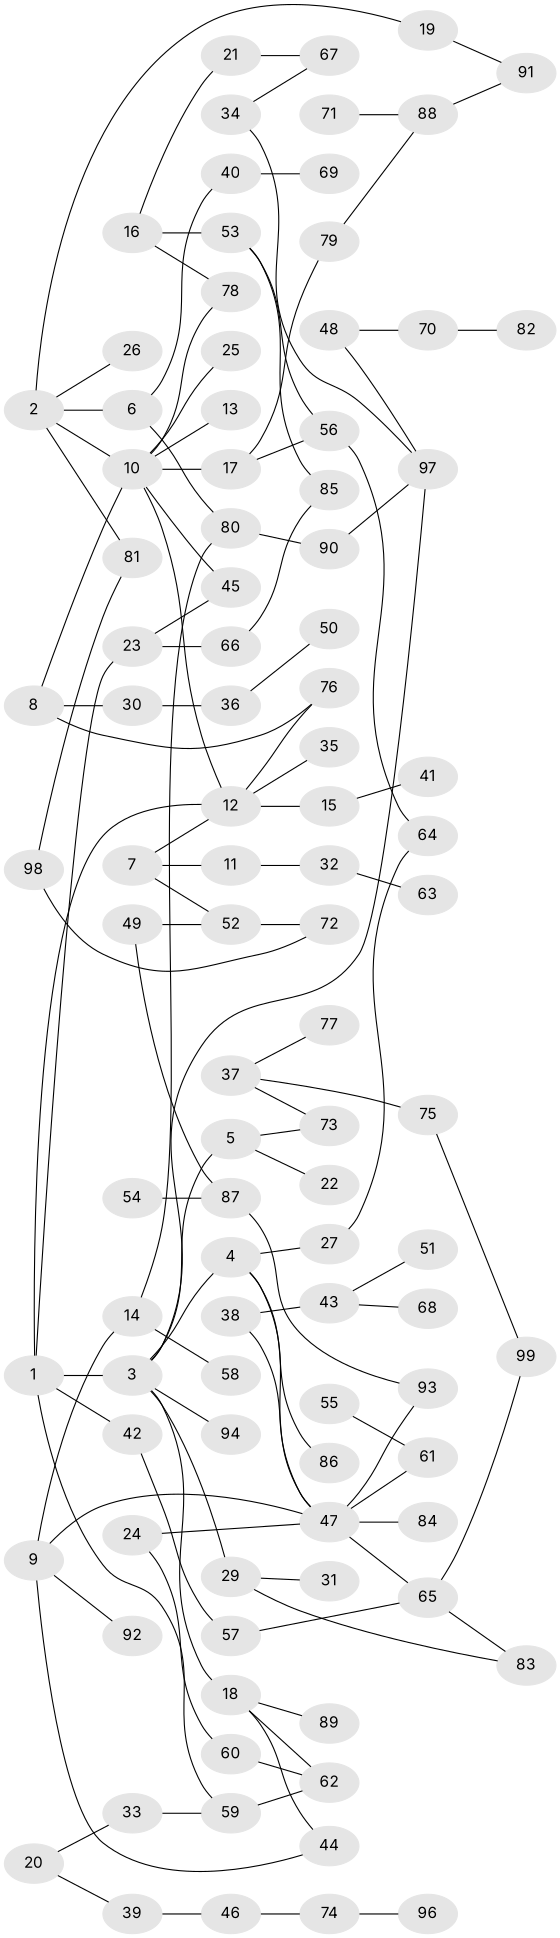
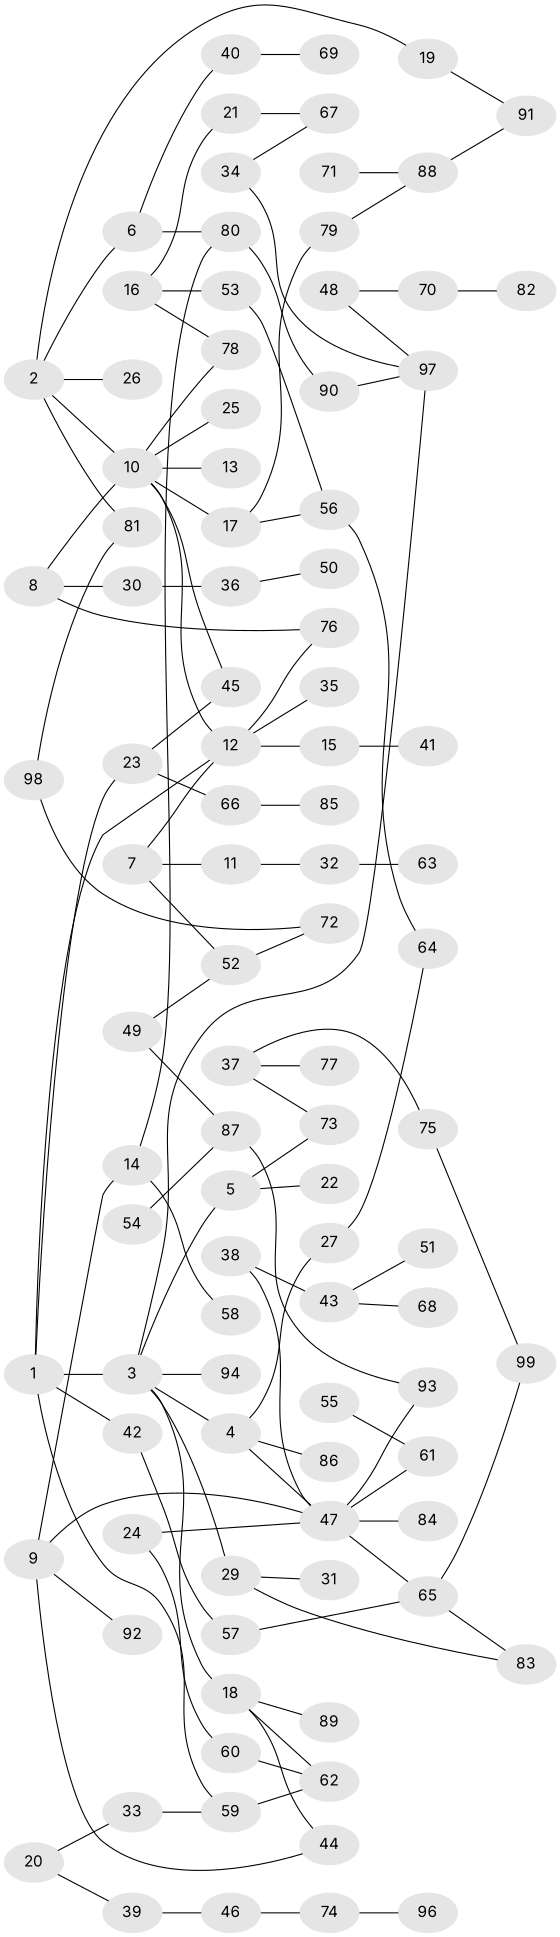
(283, 409) -> none
